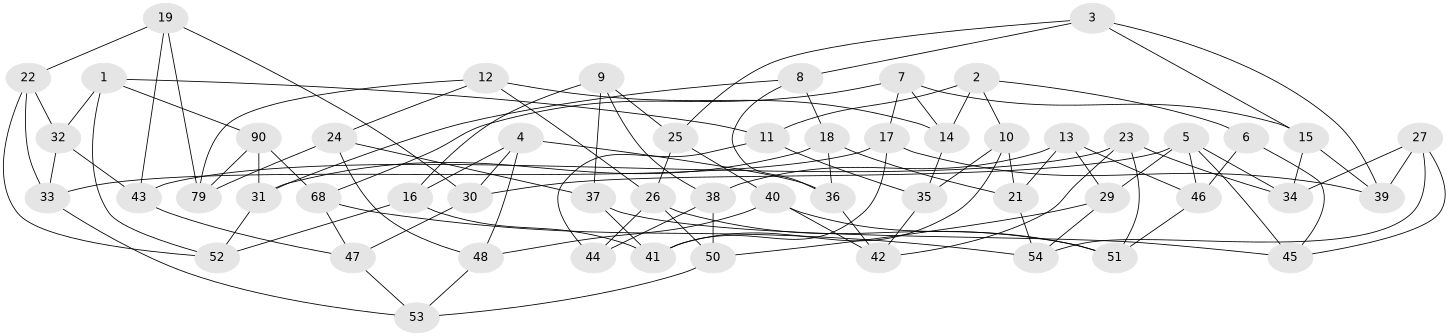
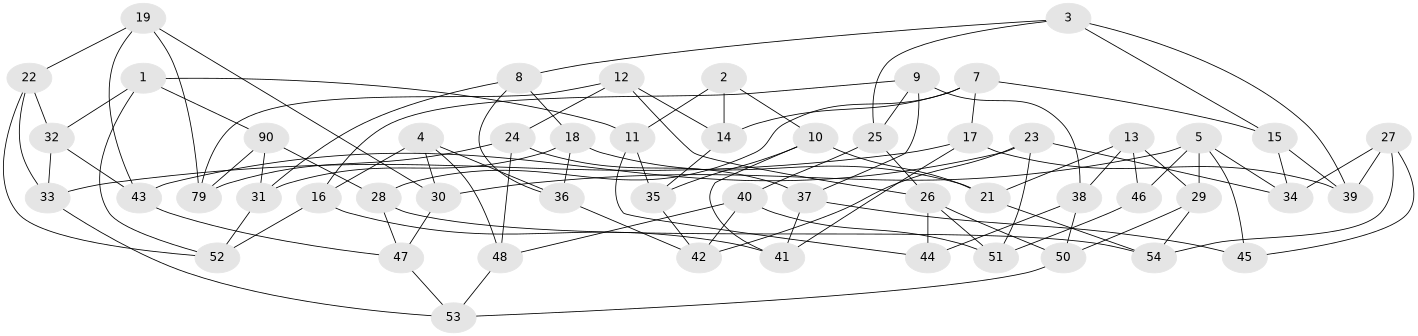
(1246, 138) -> none
(319, 198) -> (379, 198)
